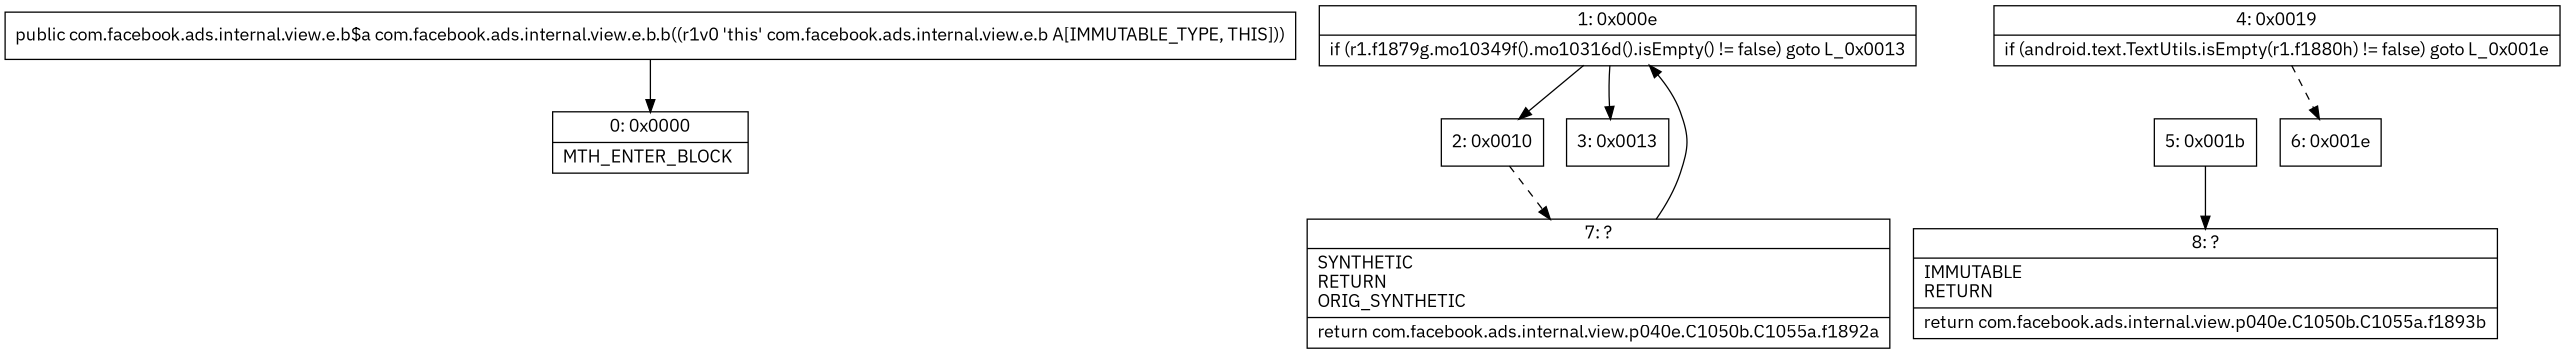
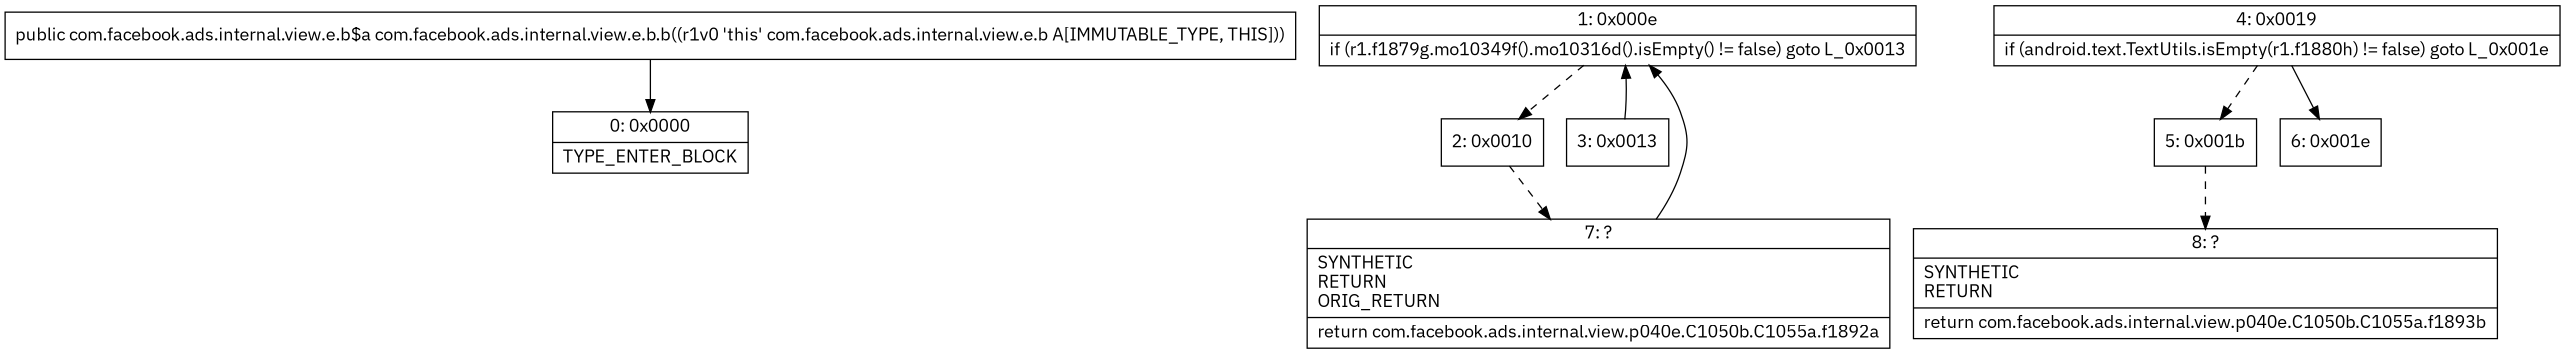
(1609, 86) -> (1626, 99)
none -> (2243, 87)
(2303, 87) -> (2303, 87)
(1556, 88) -> (1556, 88)
(648, 157) -> (650, 157)
(2205, 191) -> (2205, 191)
(1974, 273) -> (1972, 273)
(1392, 302) -> (1379, 302)
